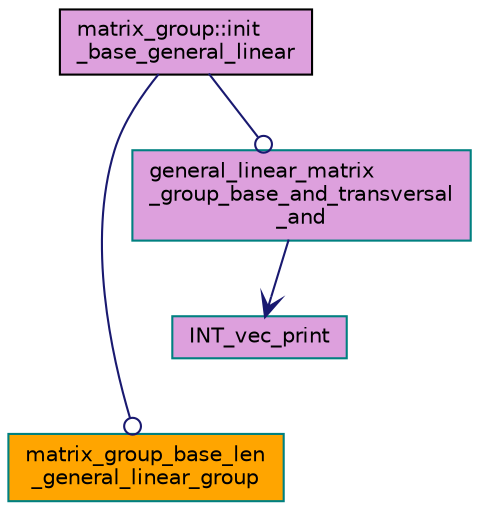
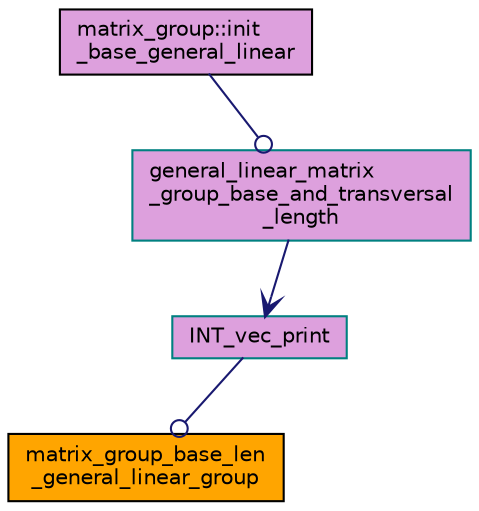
(302, 195) -> (302, 195)
(102, 241) -> (214, 390)
(146, 468) -> (146, 468)
